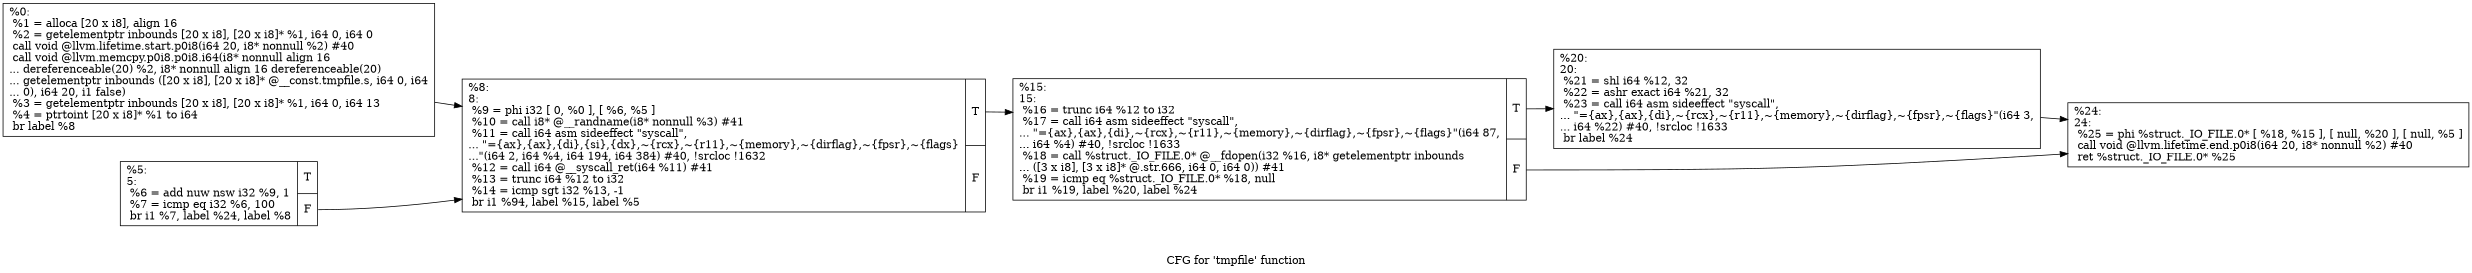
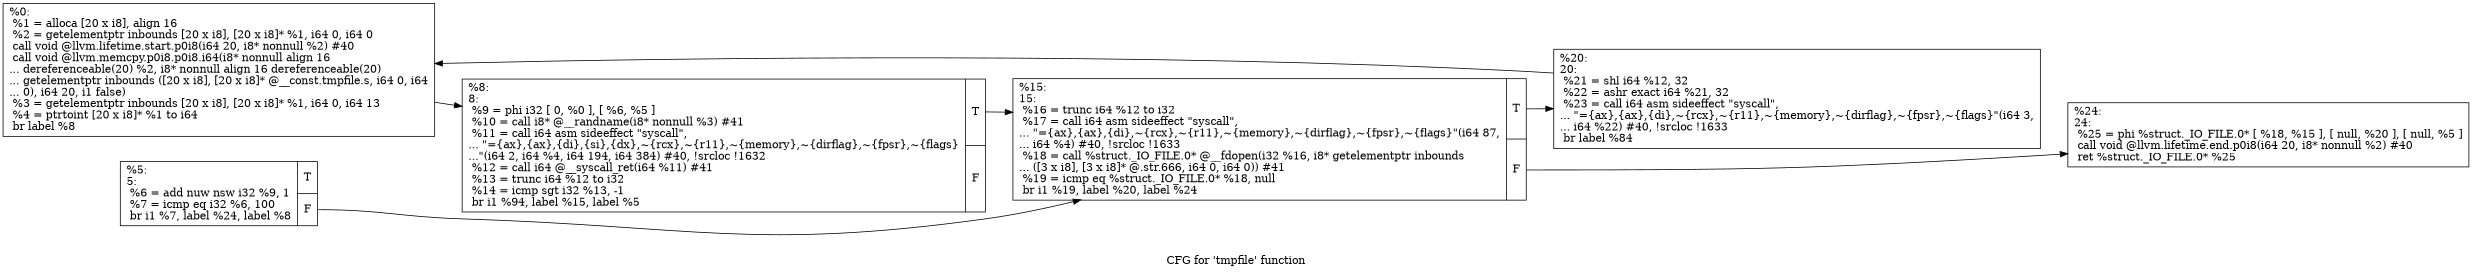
(2050, 118) -> (998, 58)
(1597, 139) -> (1597, 139)
(386, 207) -> (697, 232)
